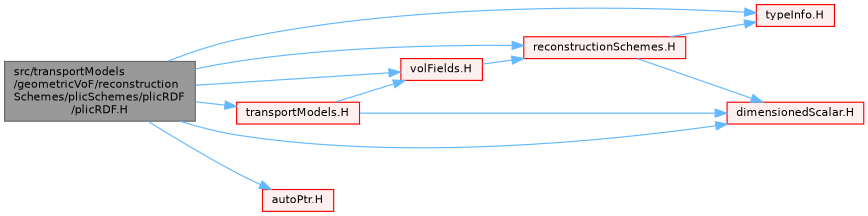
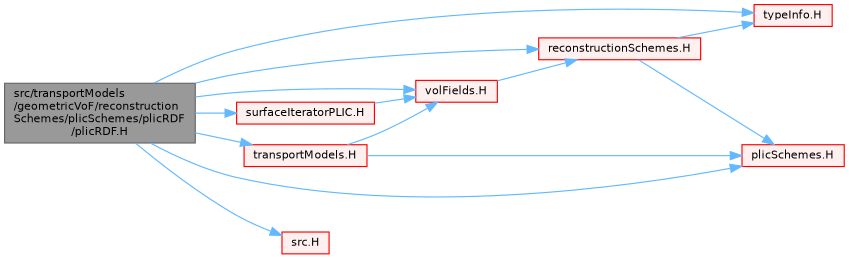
none -> (306, 113)
(795, 113) -> (793, 156)
(298, 200) -> (306, 243)
